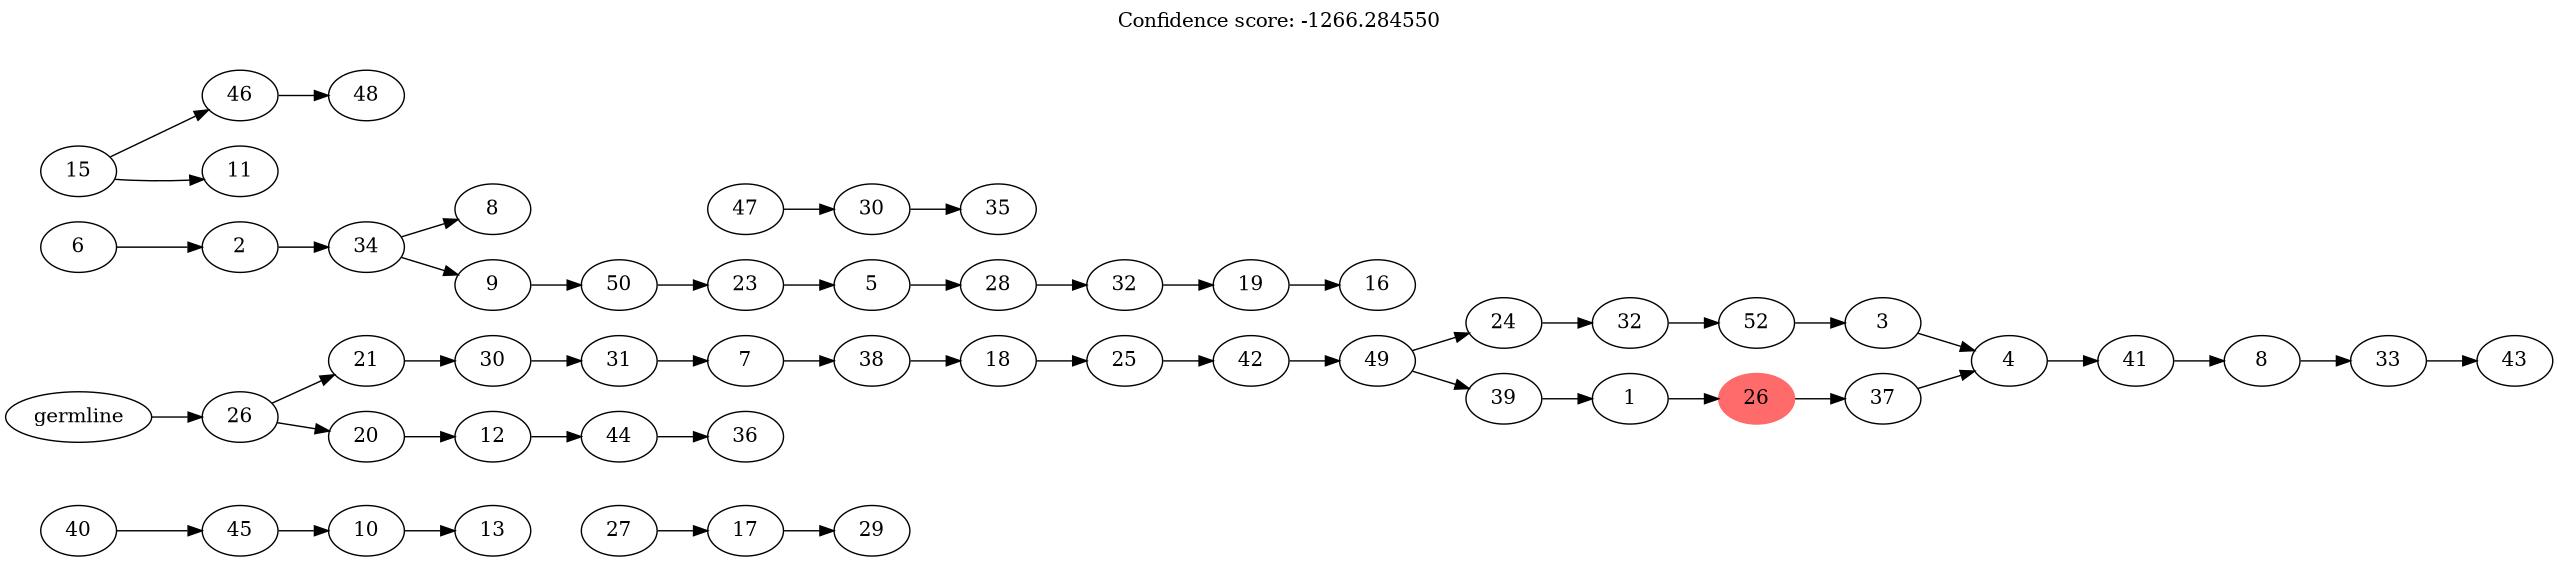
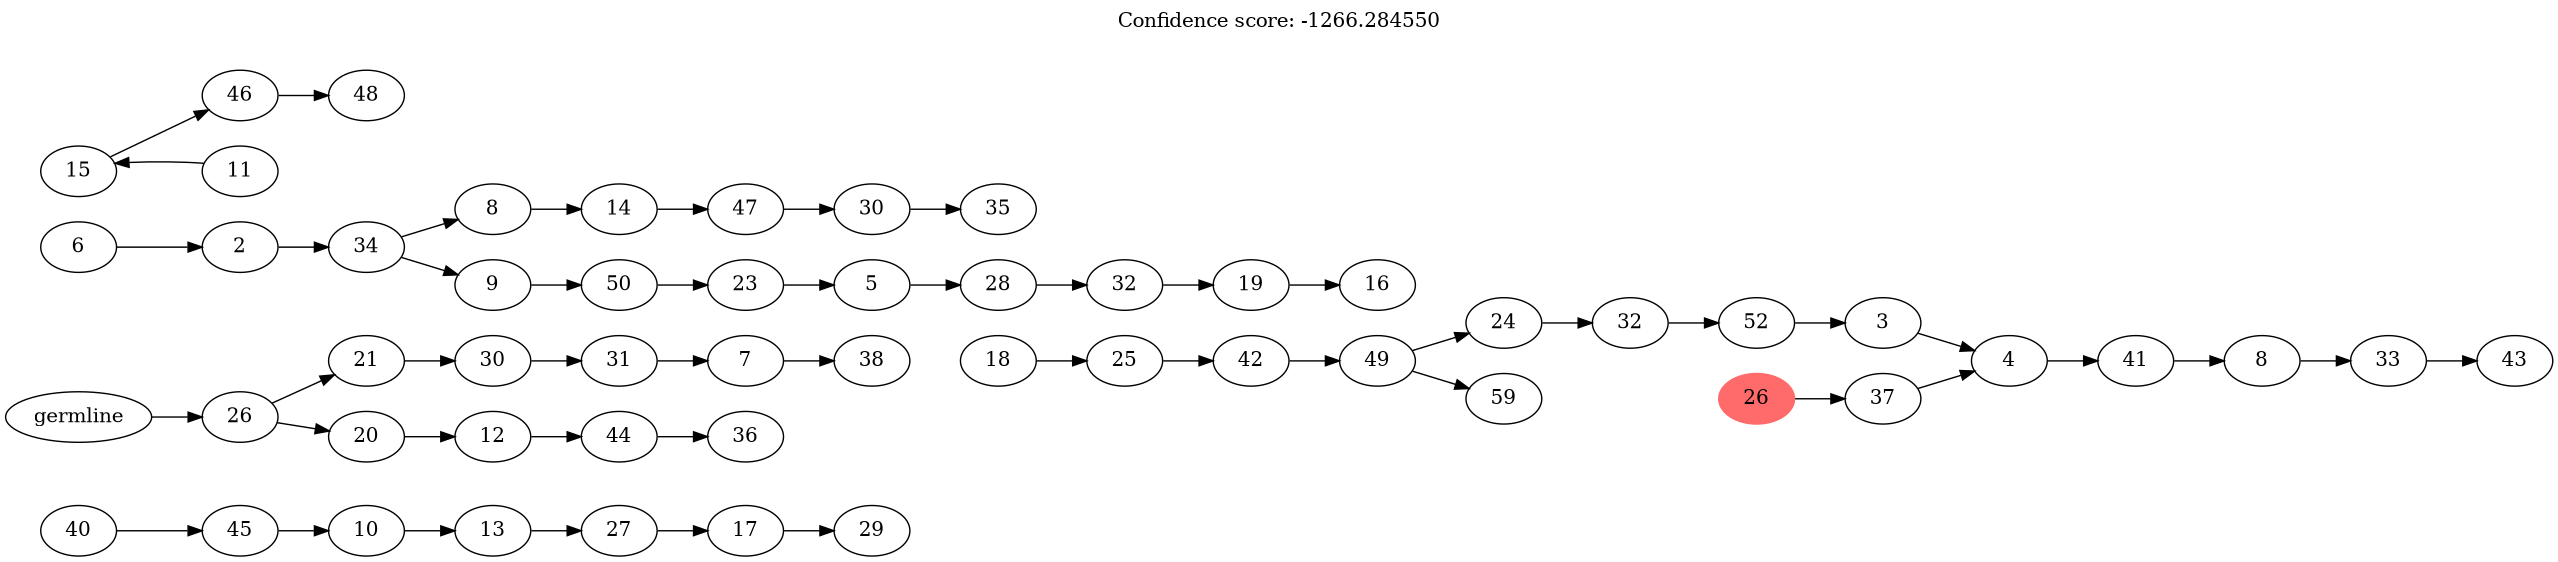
(152, 181) -> (167, 162)
none -> (619, 209)
(928, 361) -> none
(1504, 399) -> (1504, 399)
(1630, 399) -> none
none -> (549, 531)
